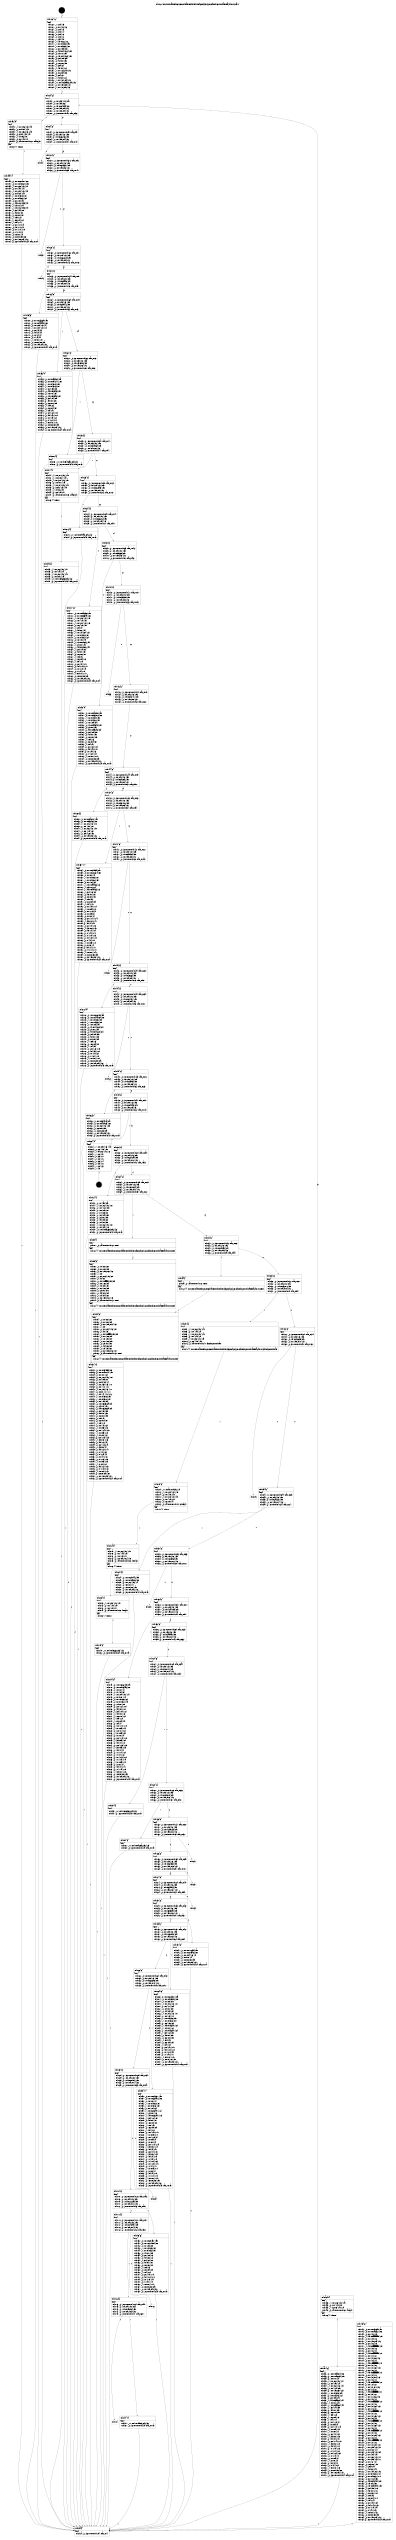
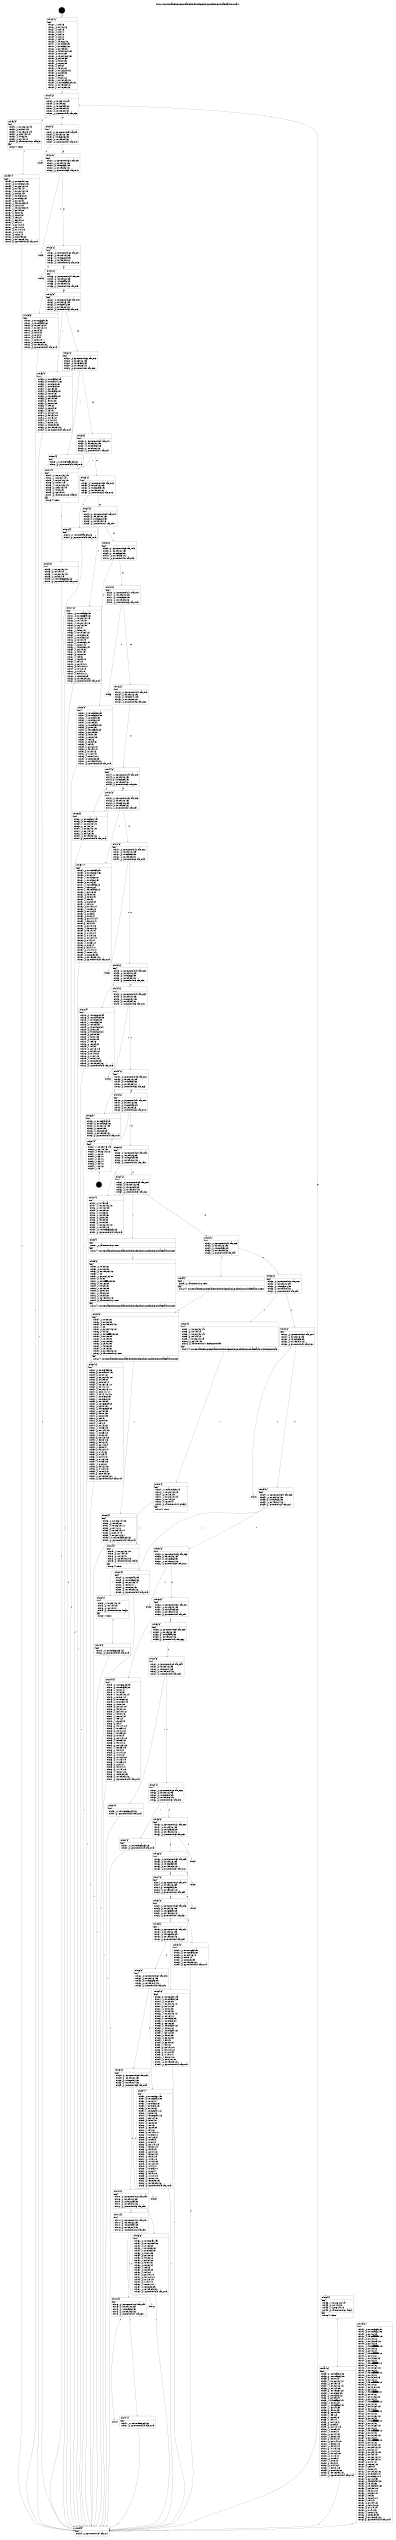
none -> (119, 1528)
